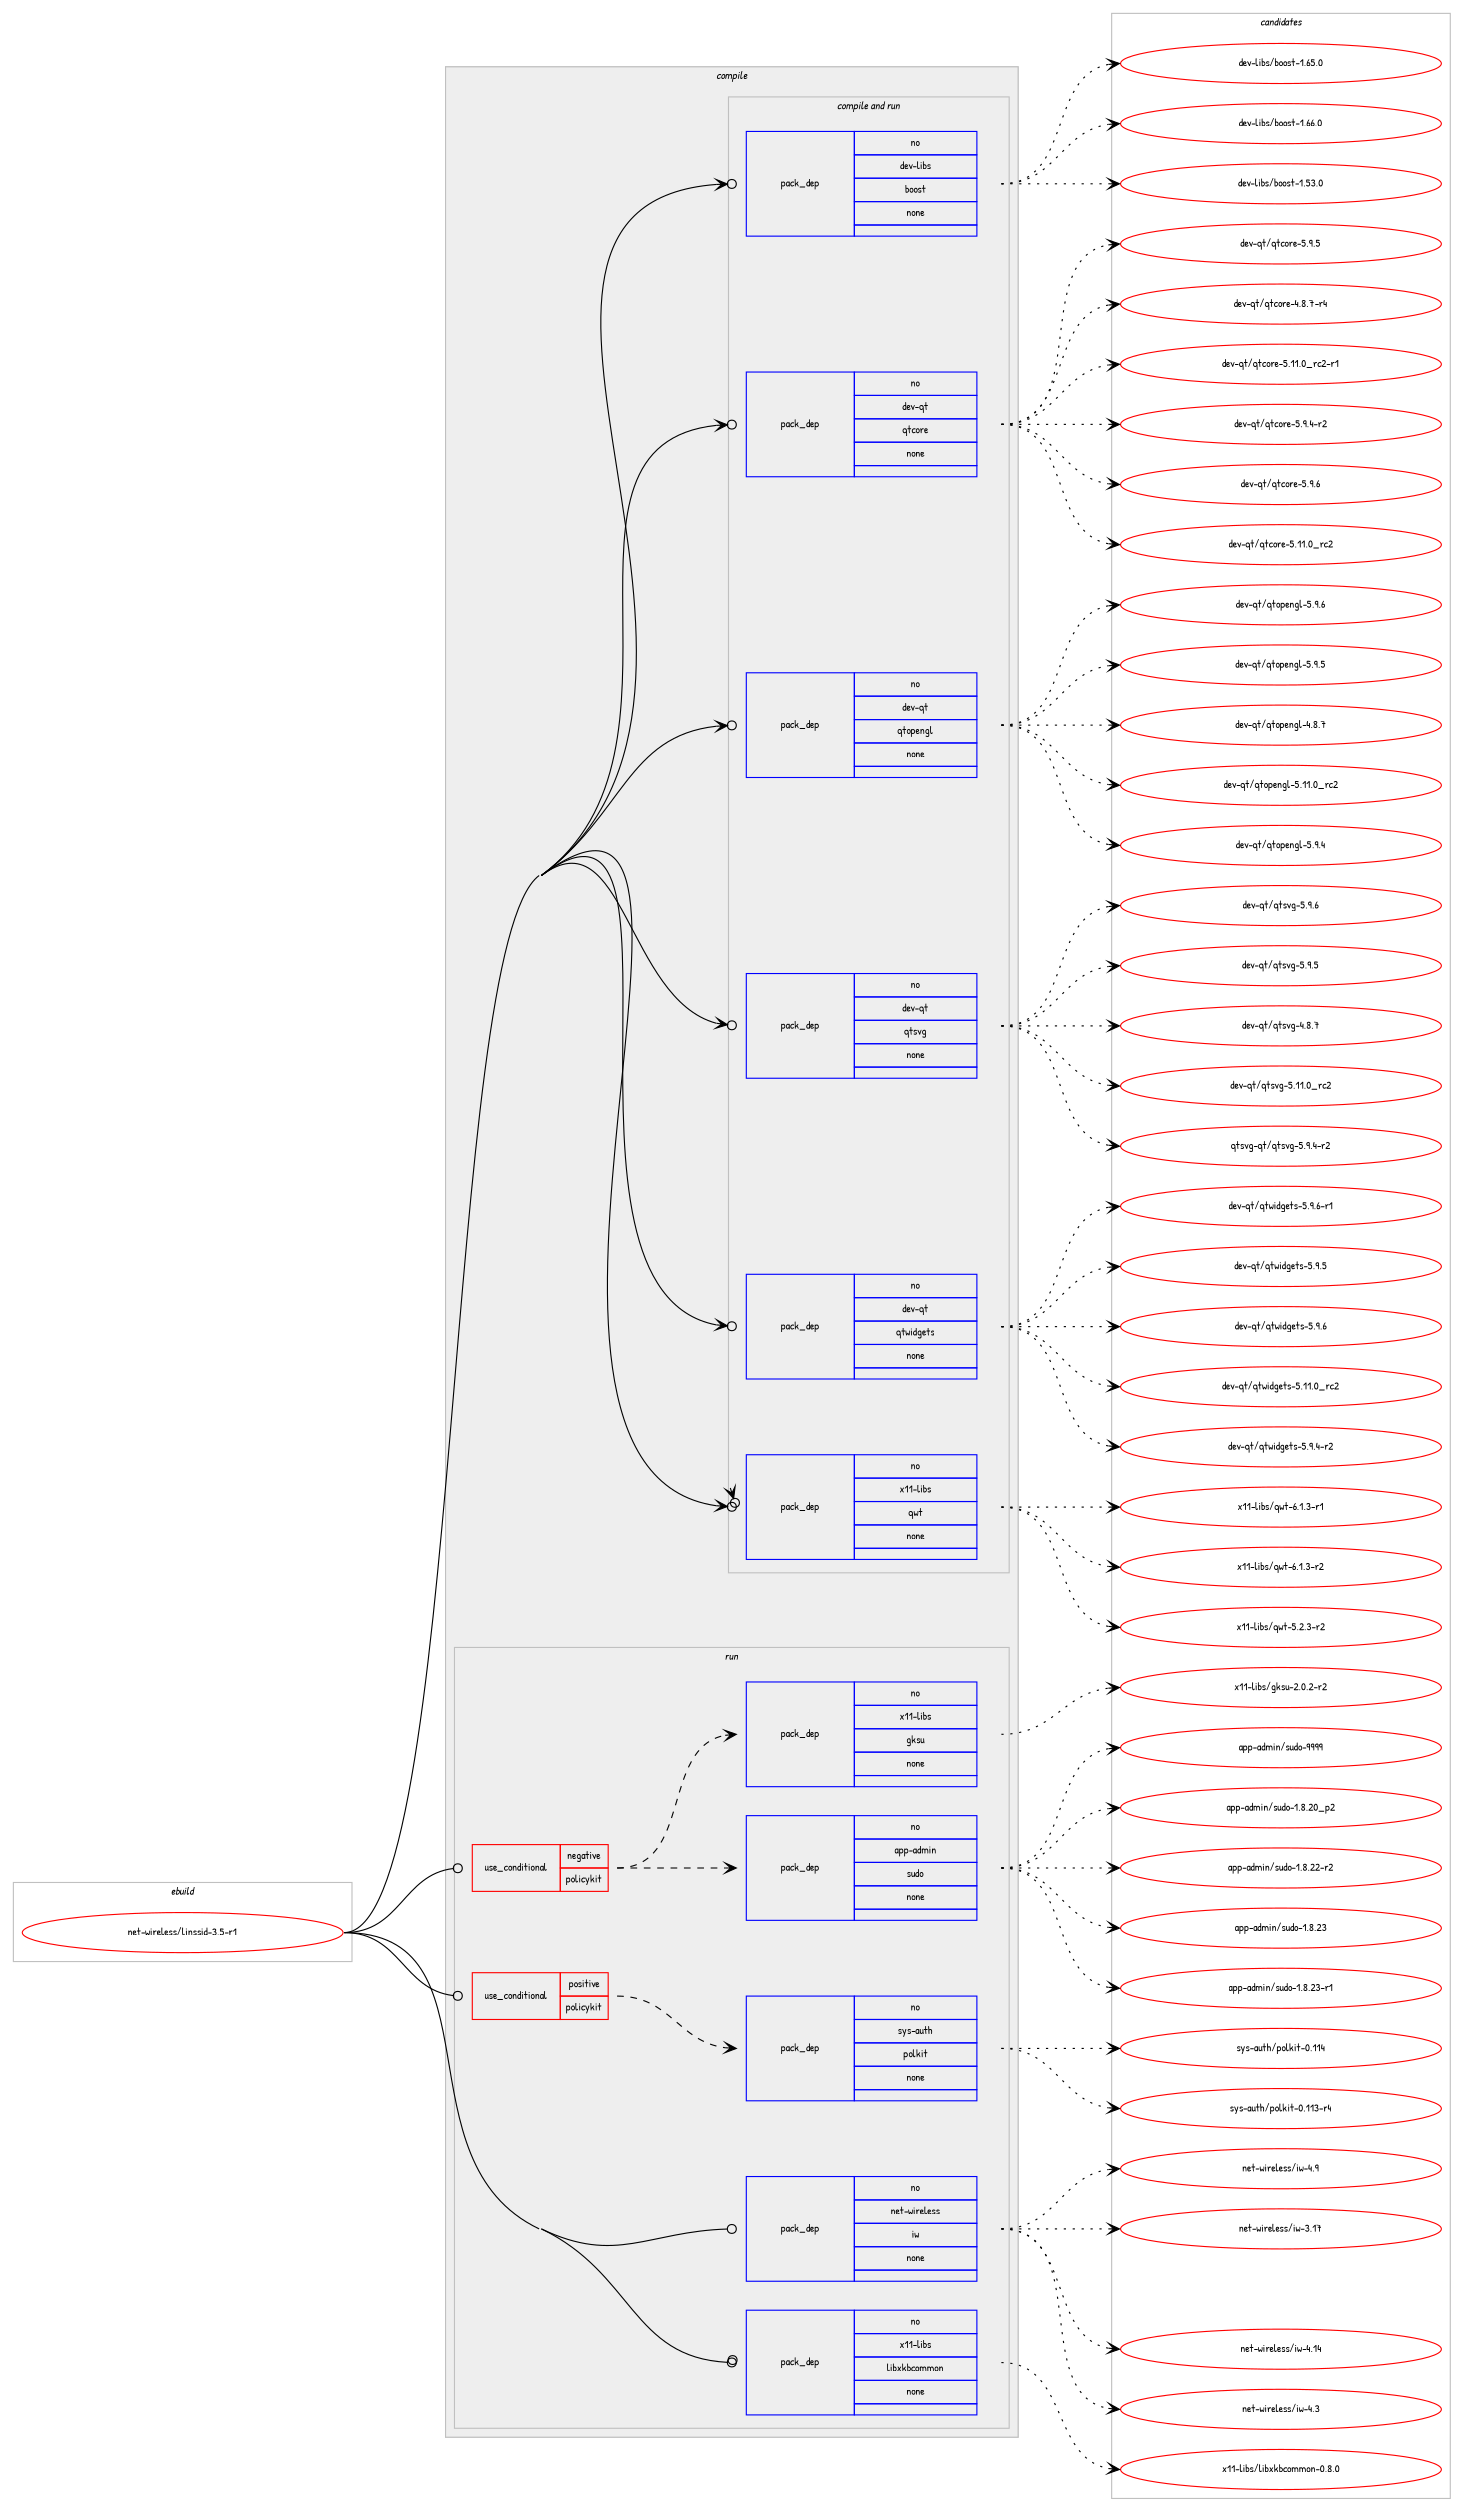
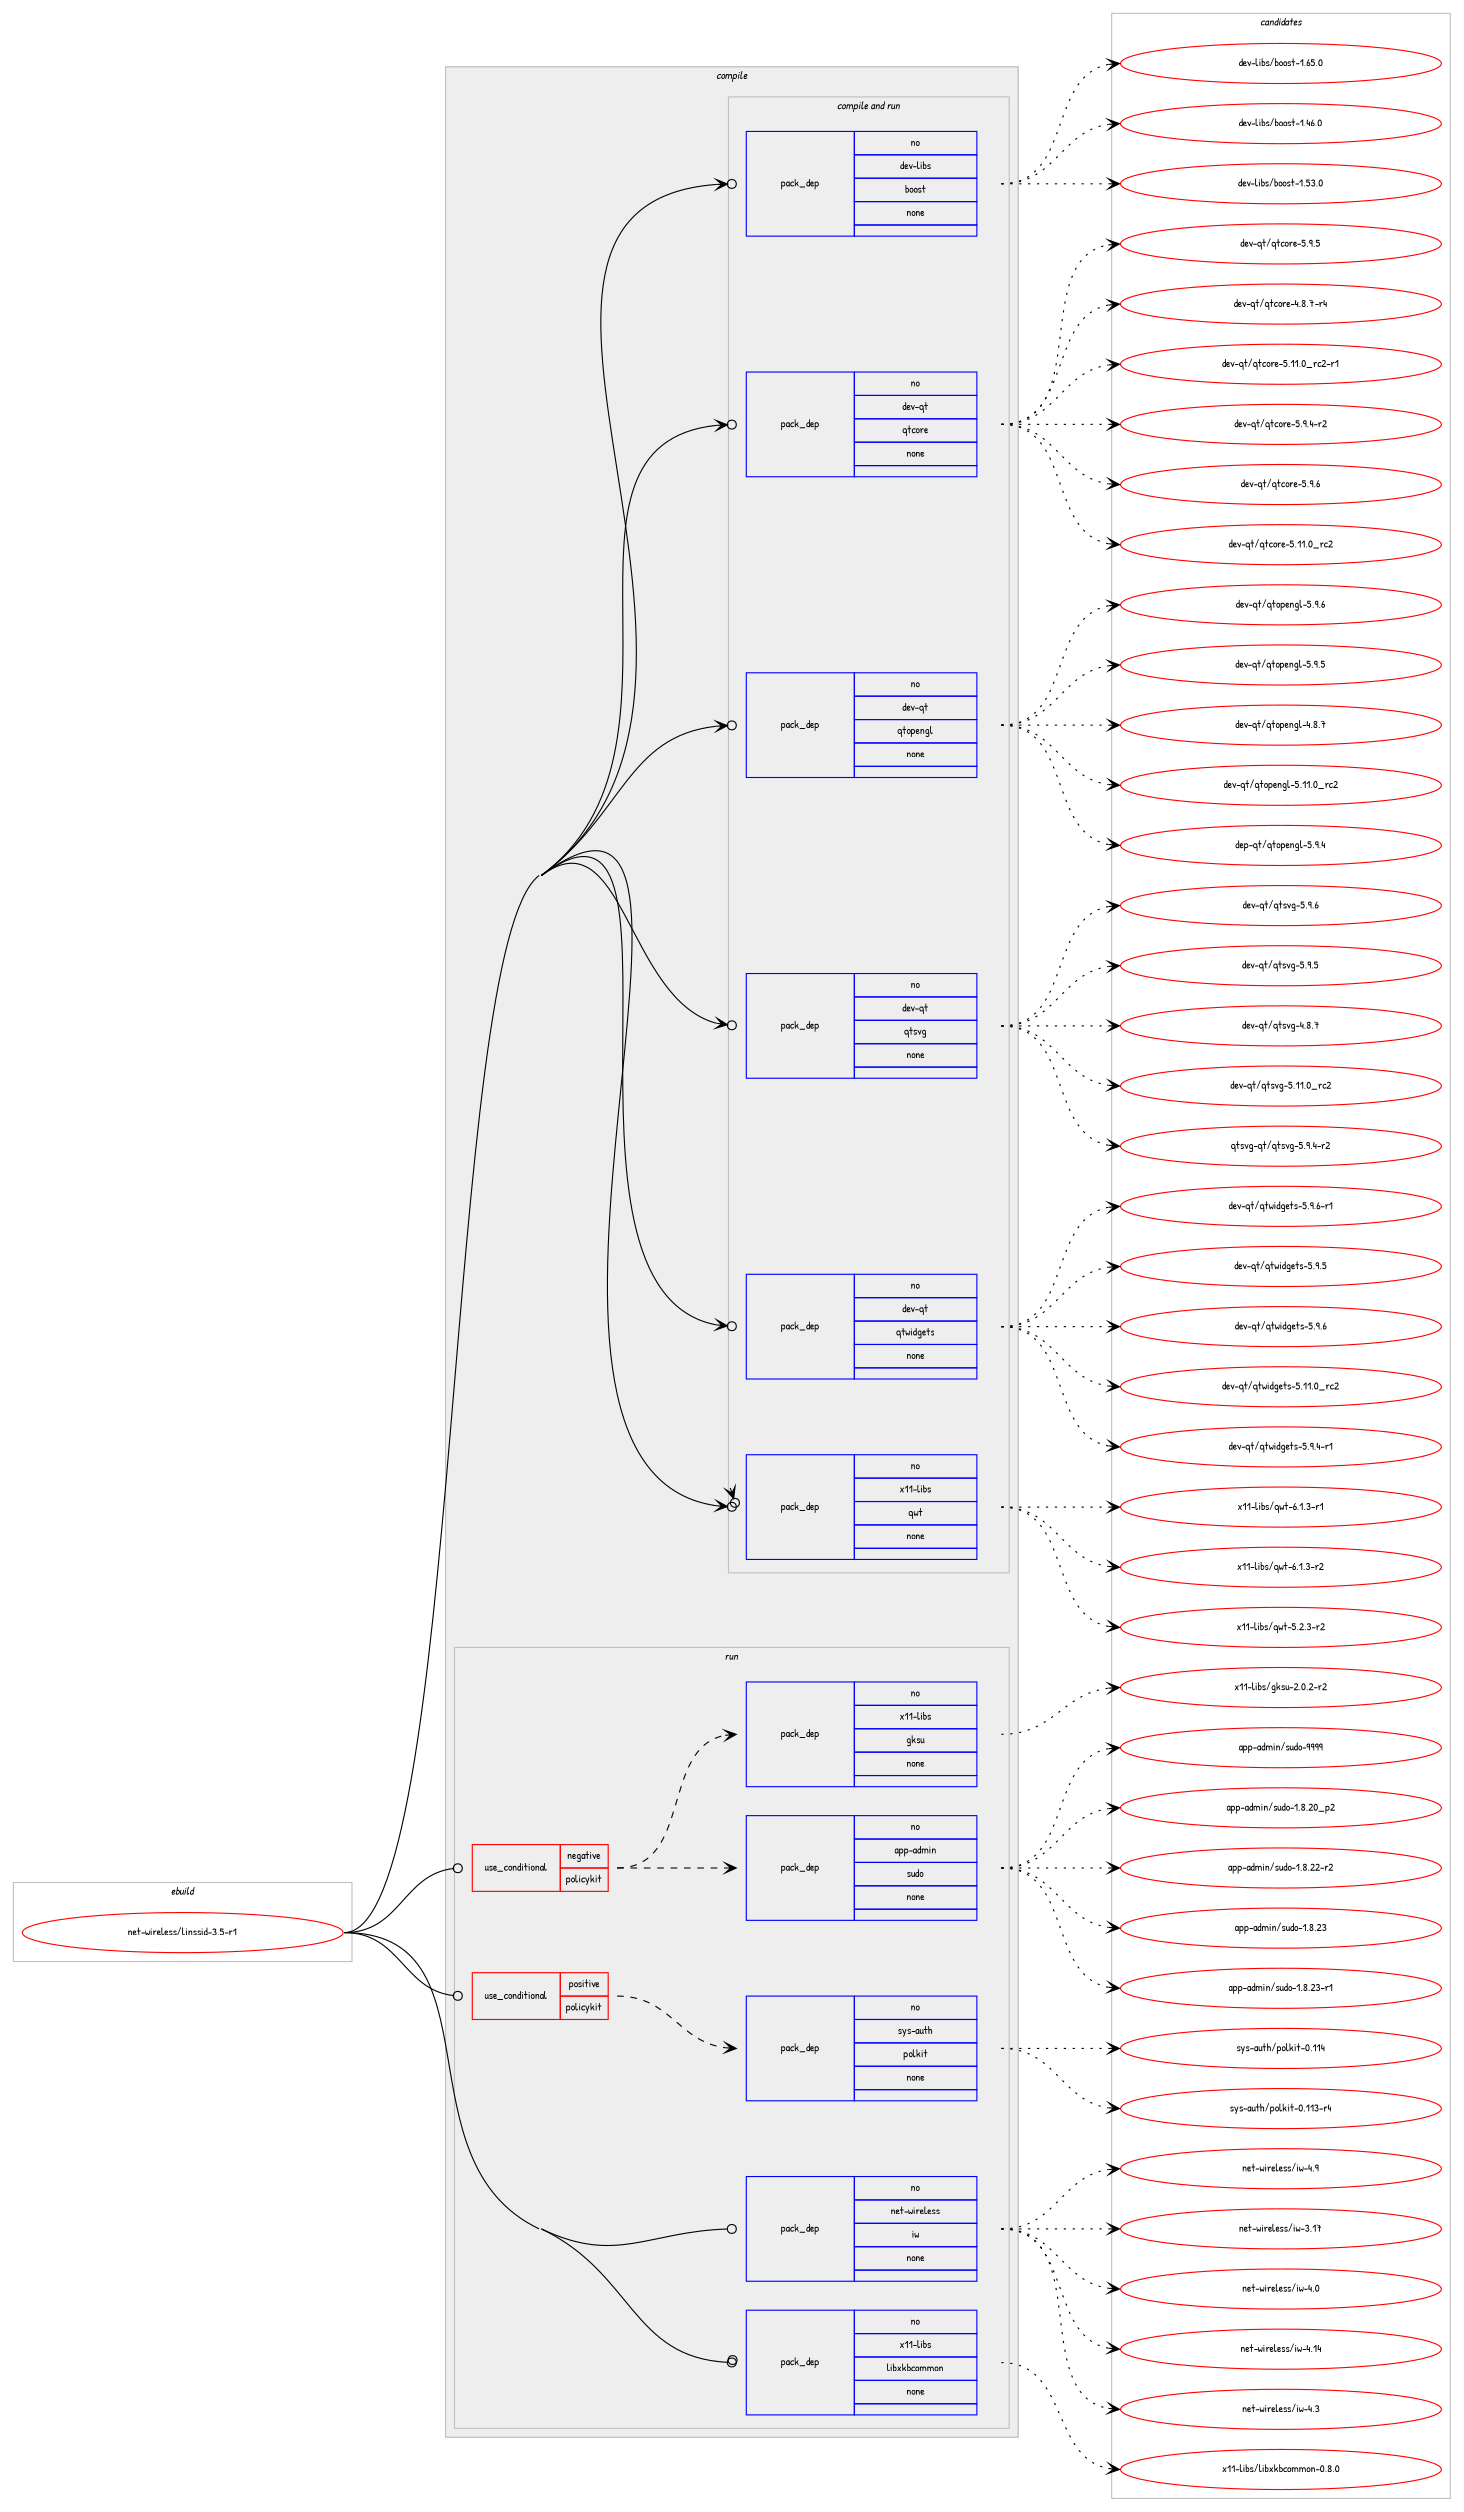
(1281, 124) -> (1281, 124)
(1281, 845) -> (1281, 845)
(1281, 1447) -> (1281, 1447)
none -> (1281, 2289)
